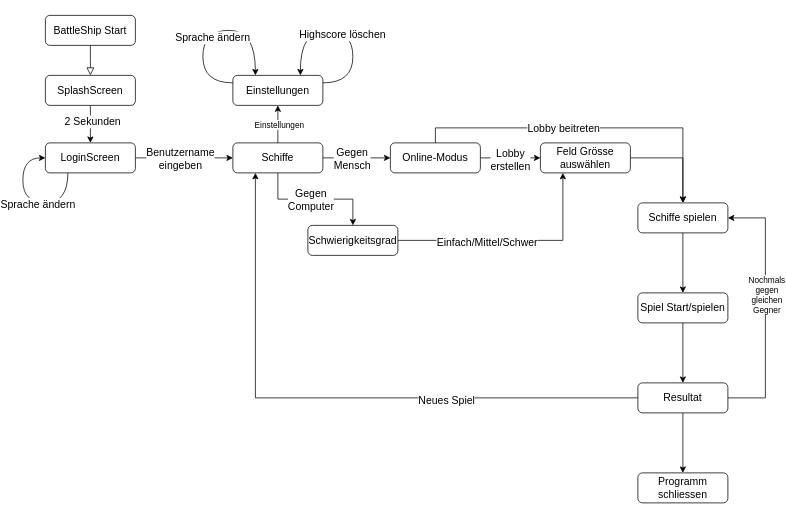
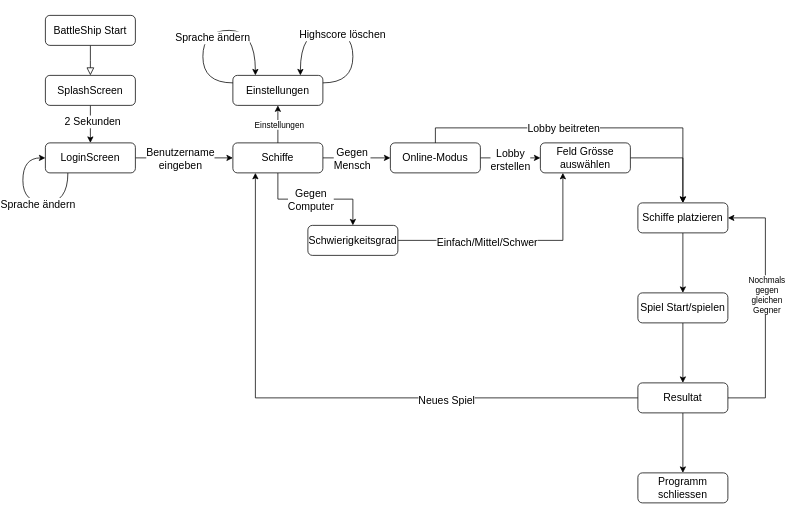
(683, 218) -> (683, 218)
